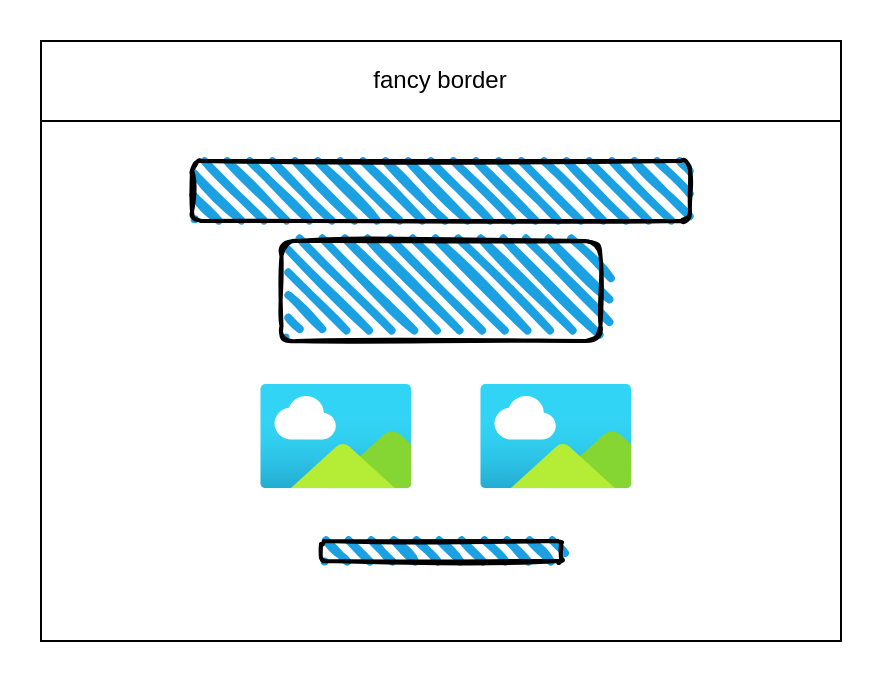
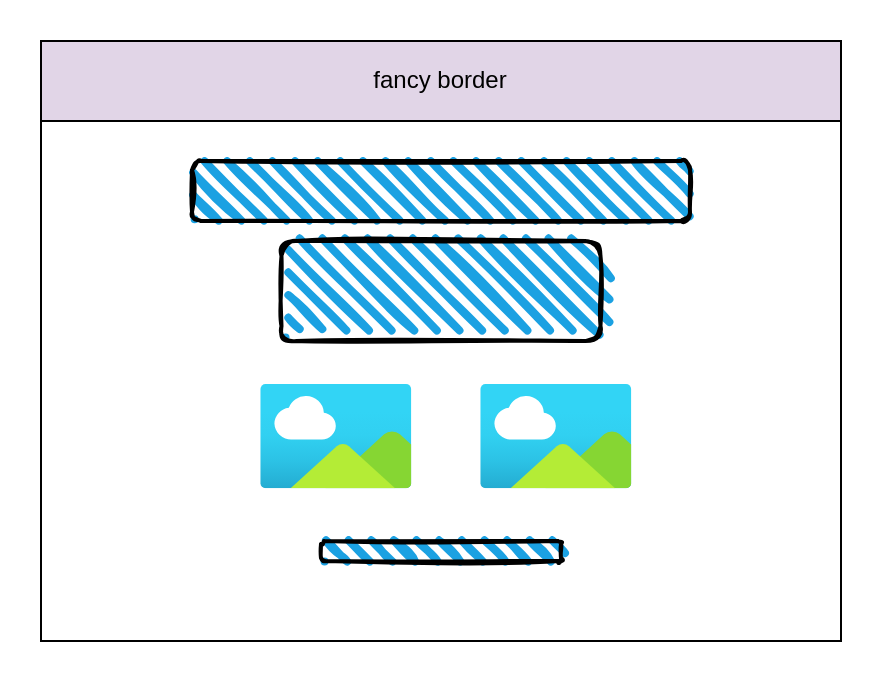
(441, 81) -> (441, 81)
